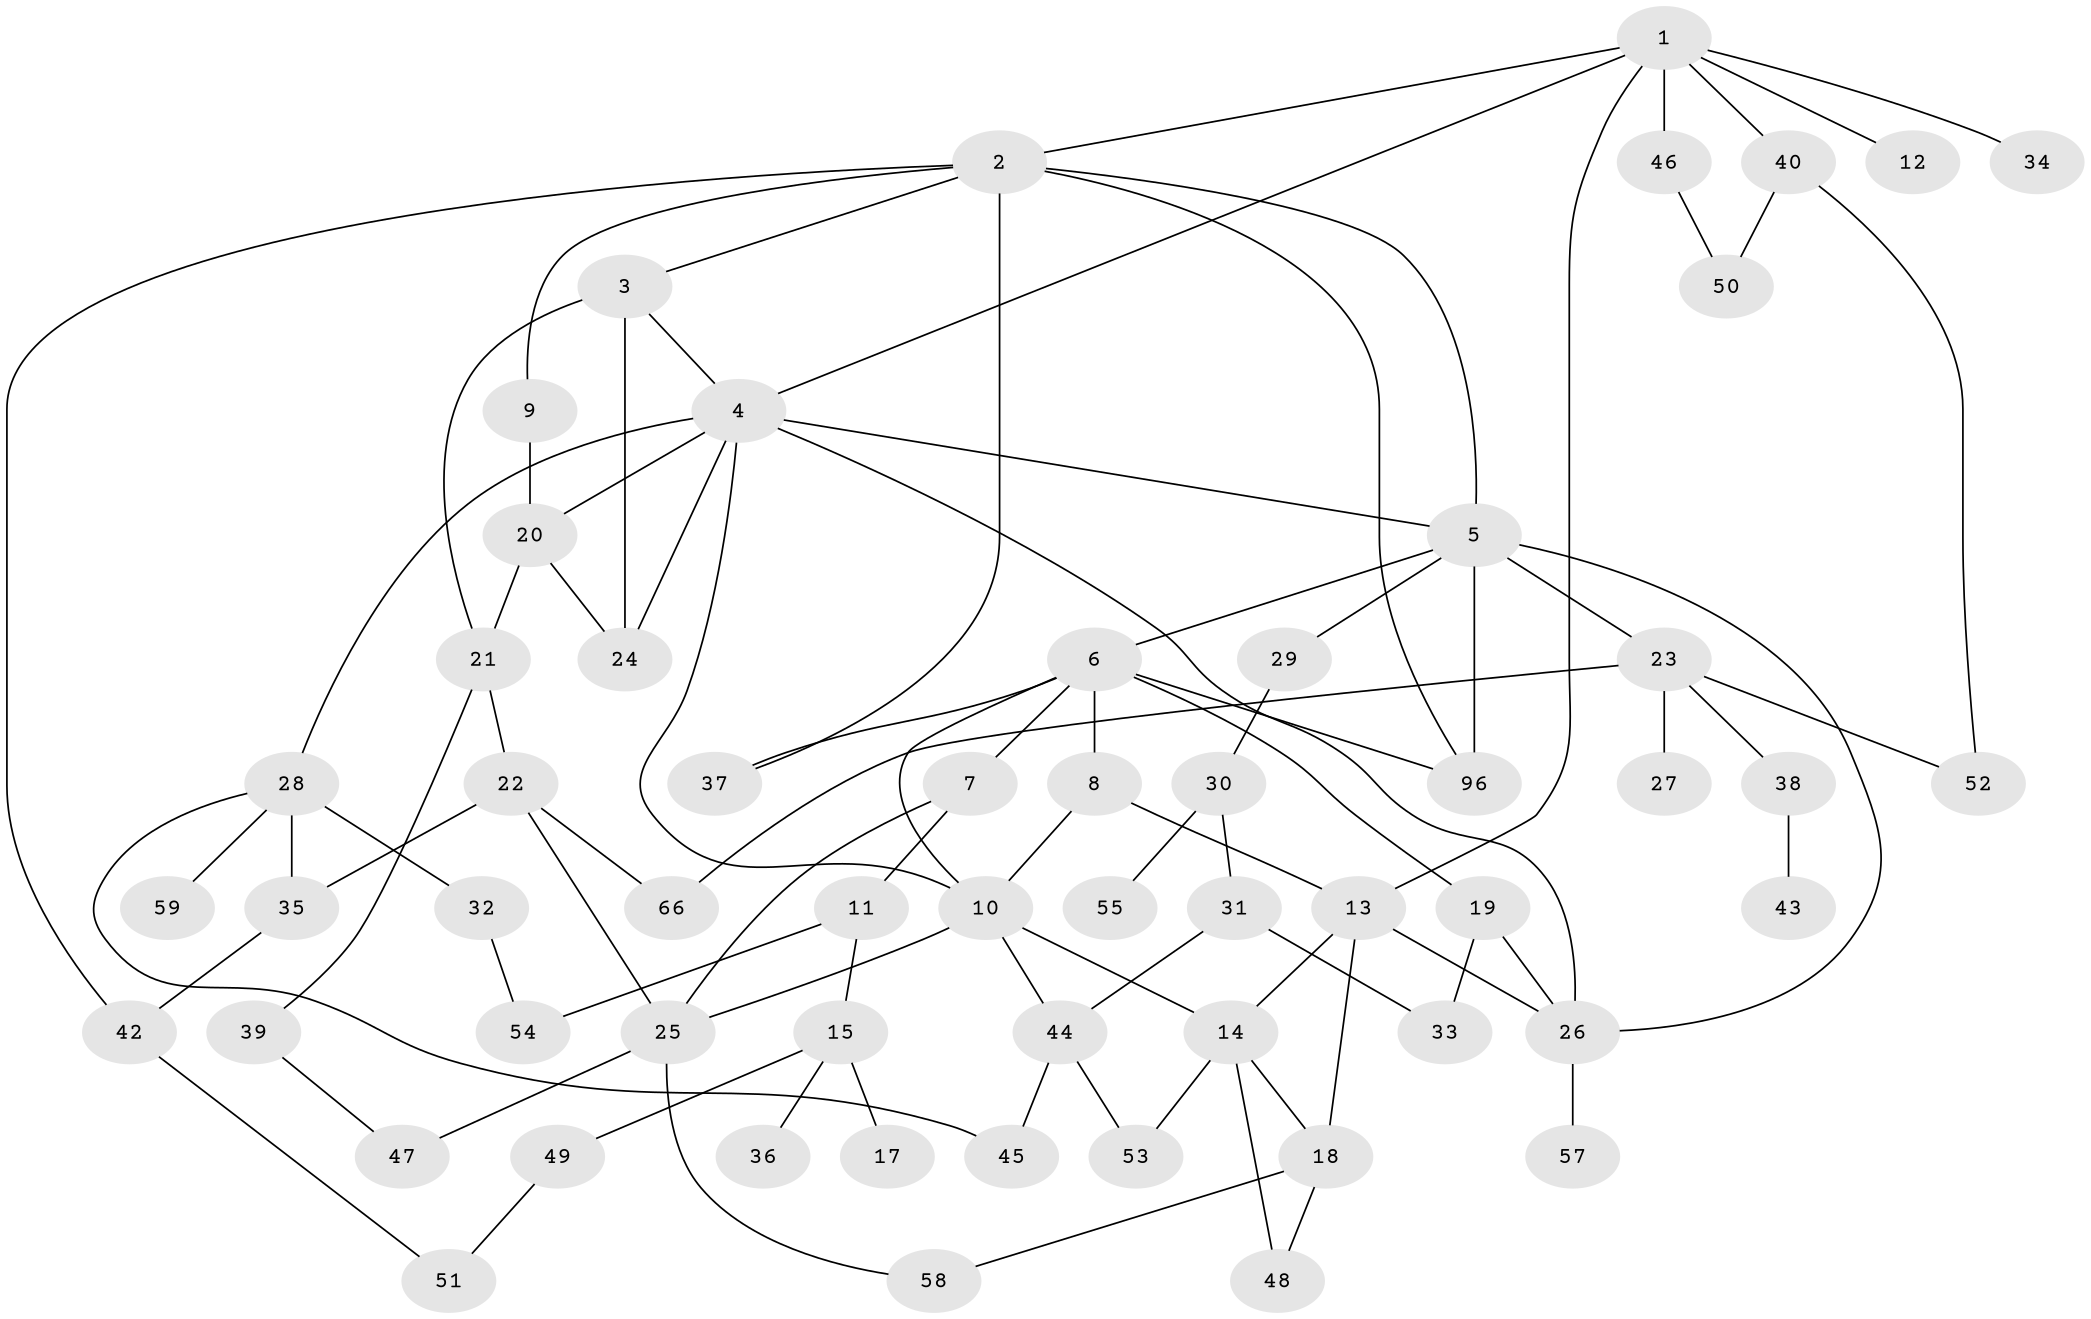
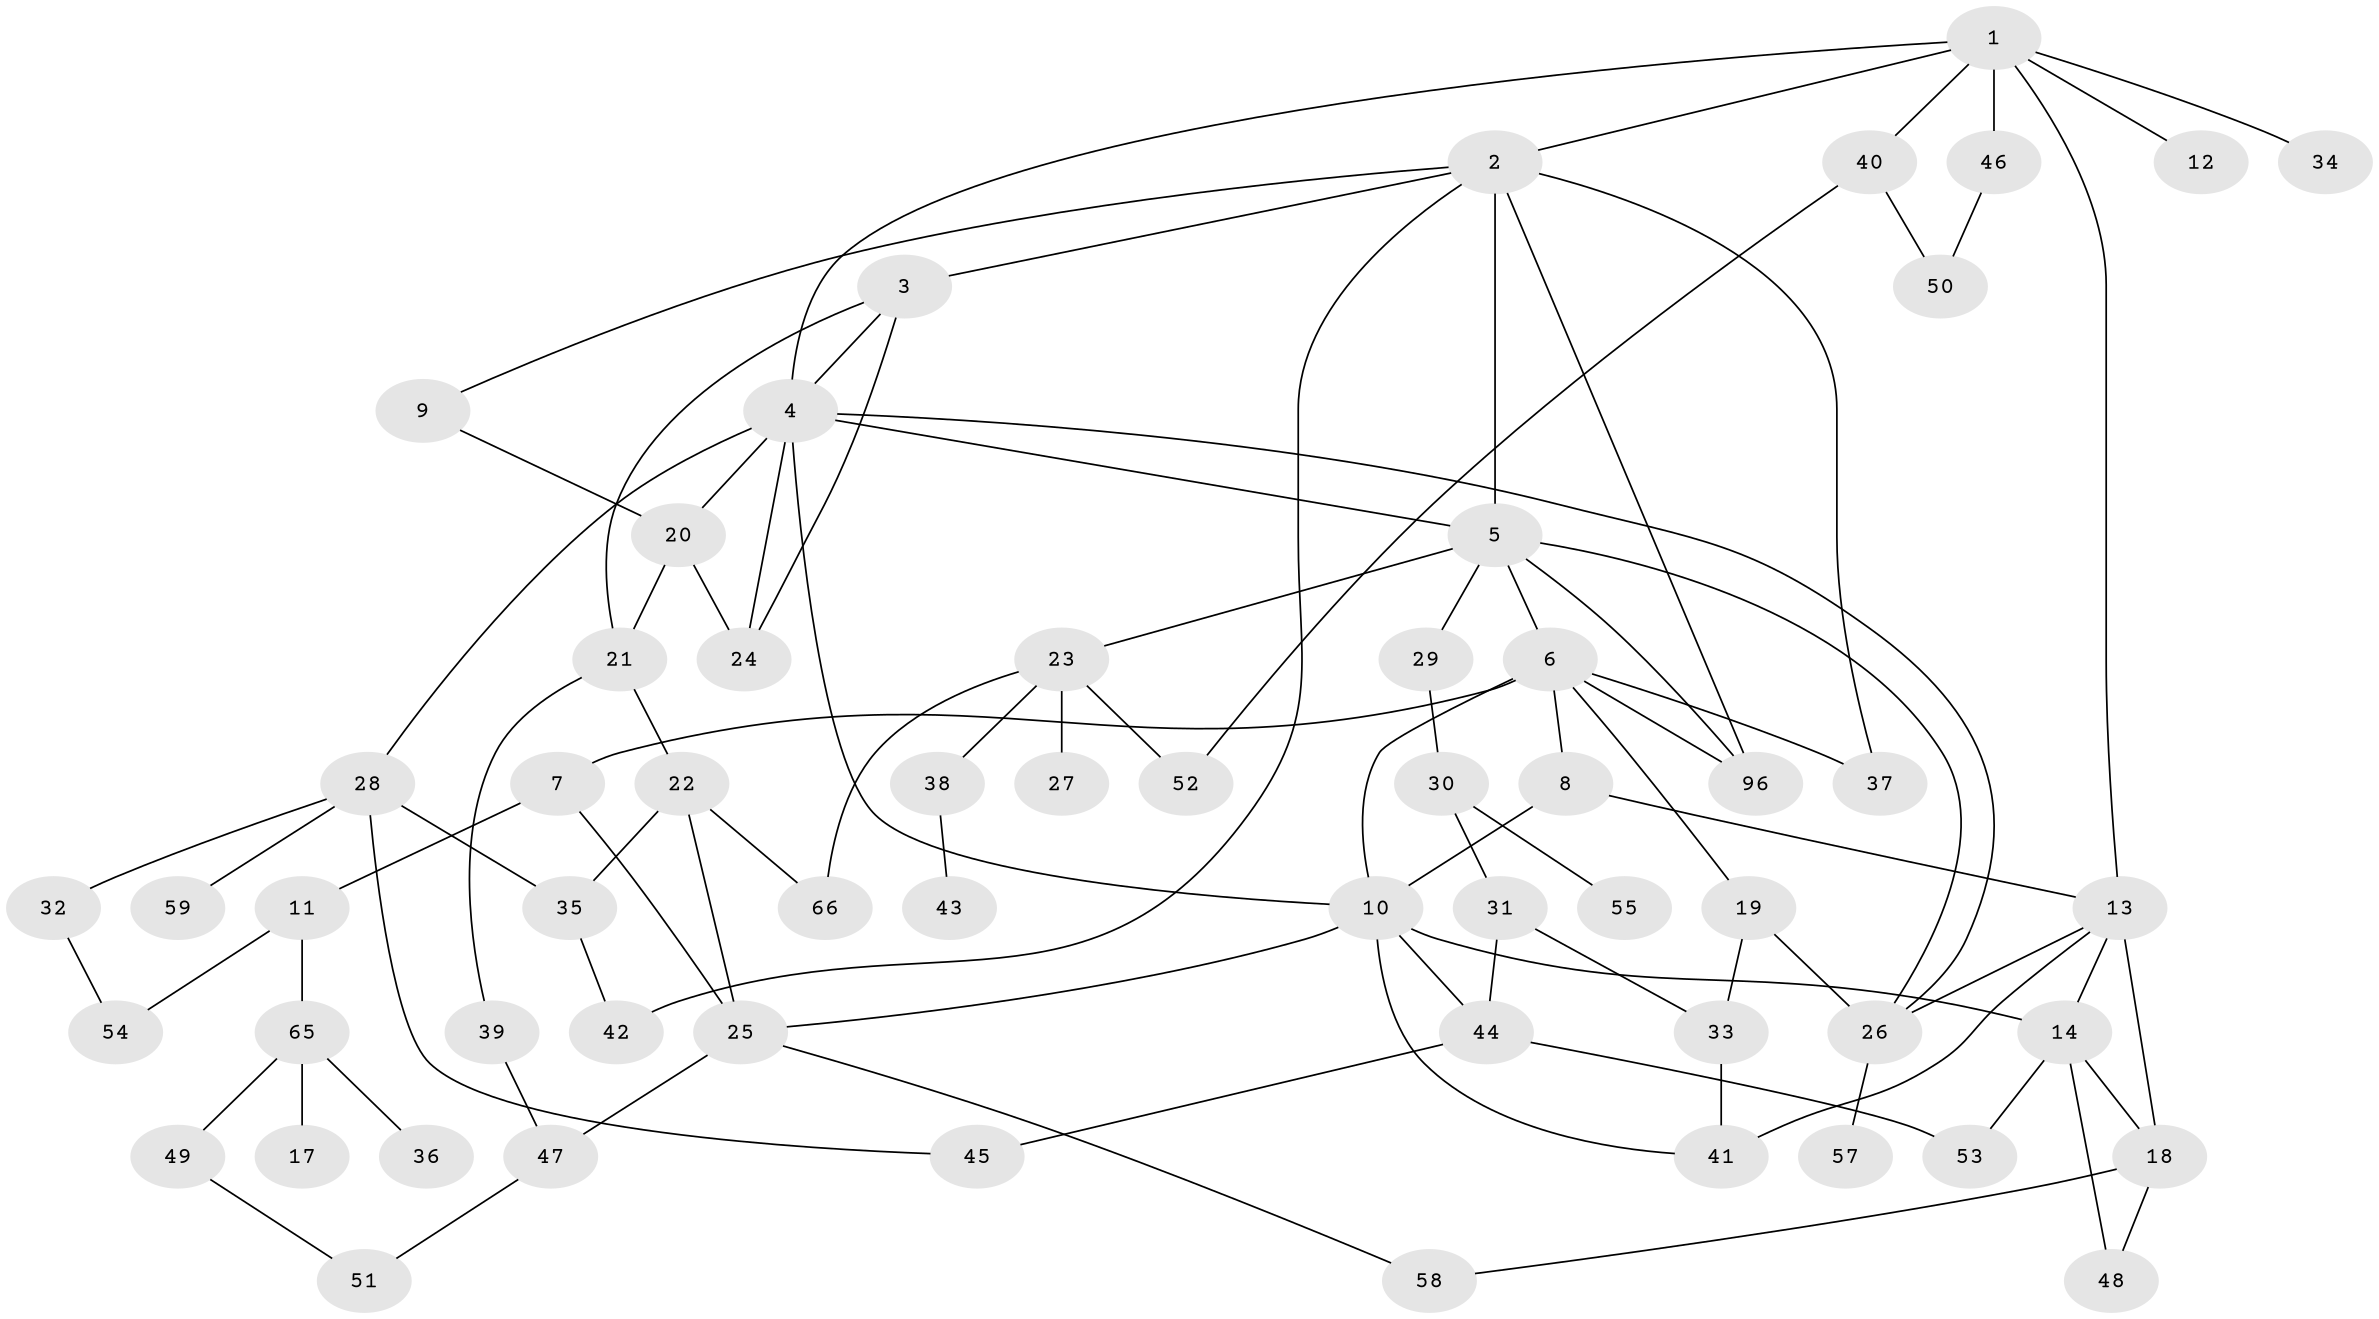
(841, 1032) -> (302, 1032)
(289, 1157) -> (457, 1219)
none -> (1721, 1157)
